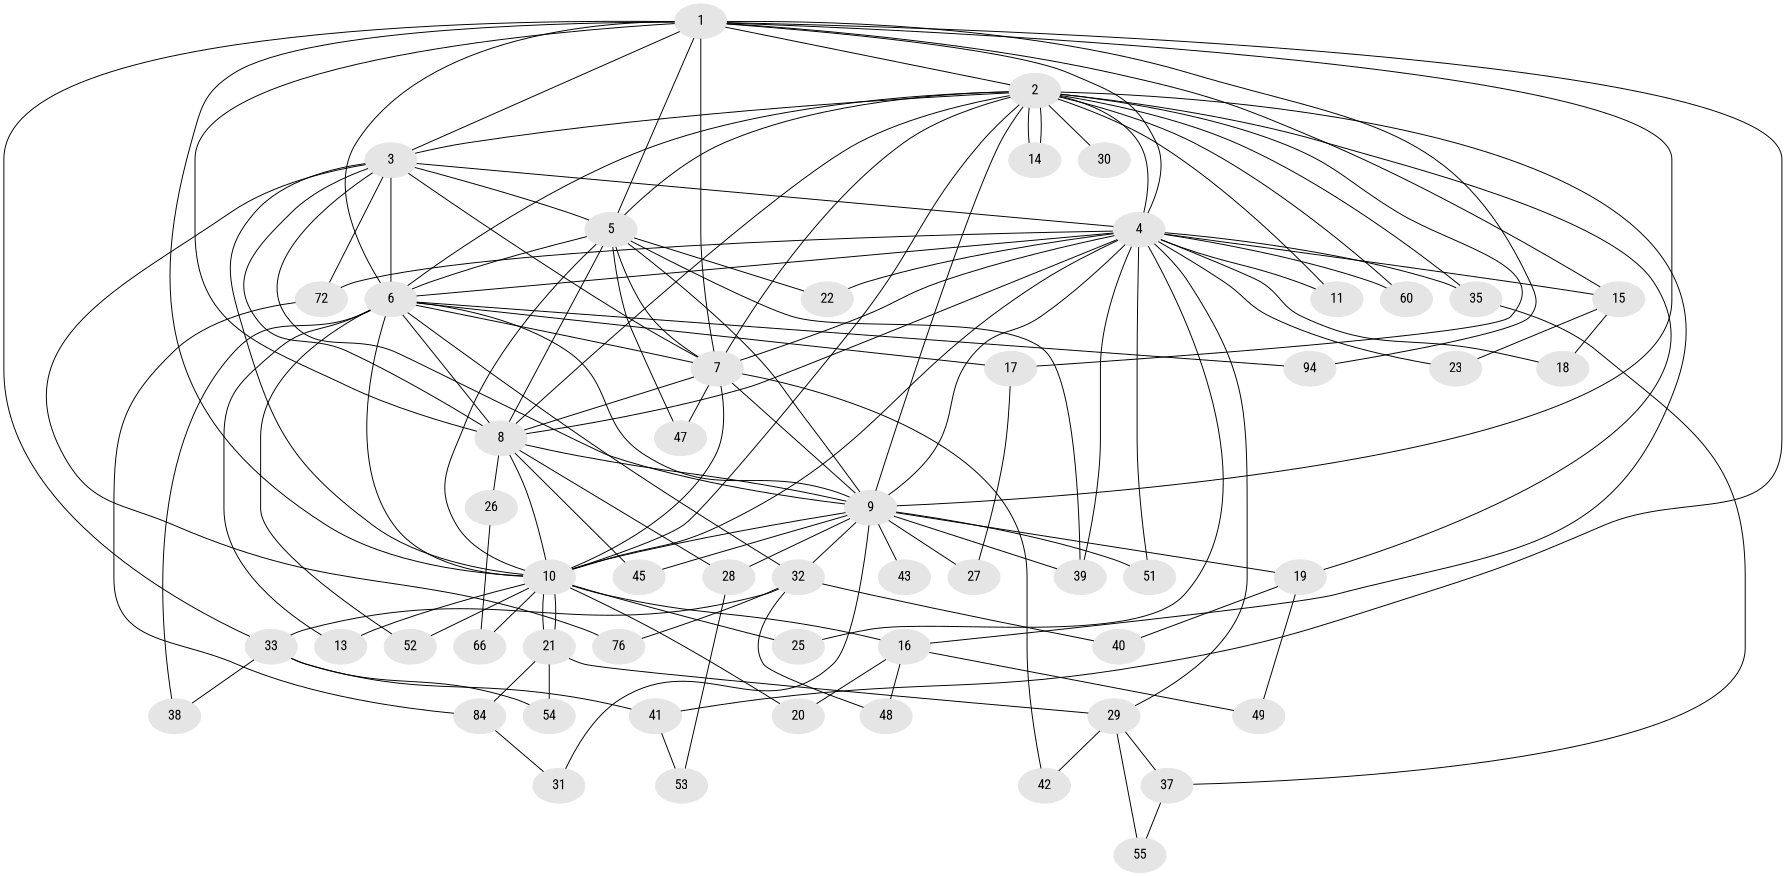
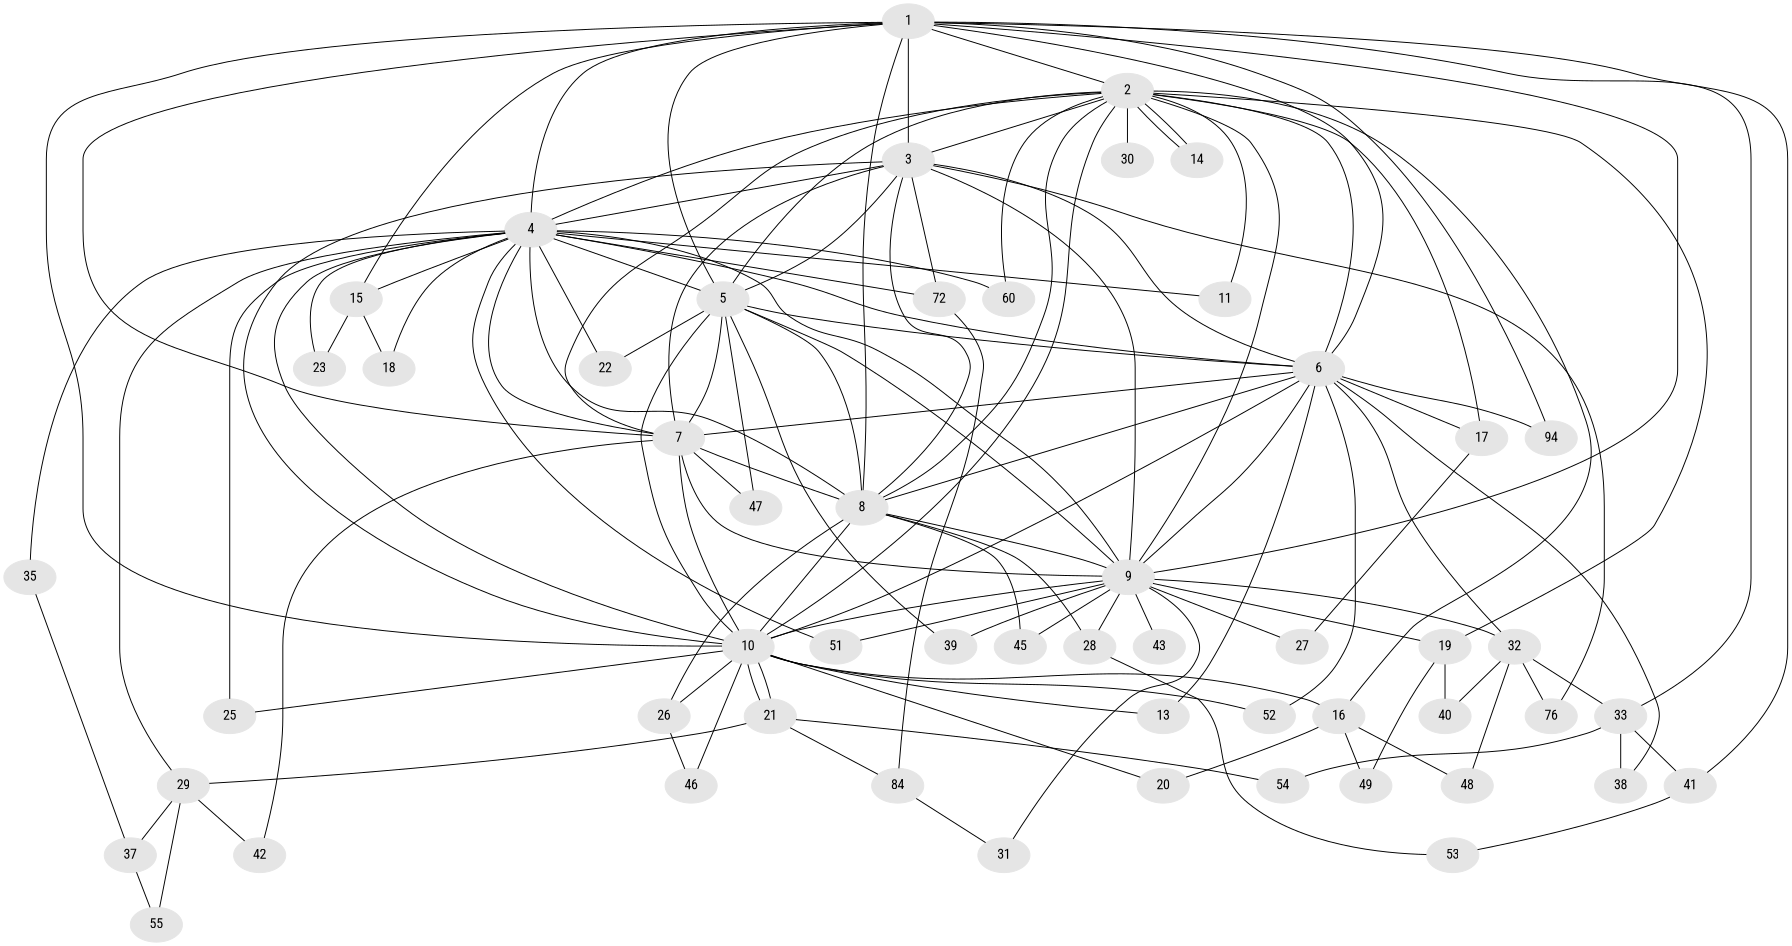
(1274, 161) -> none
(1100, 402) -> (627, 265)
(480, 647) -> (691, 786)
none -> (706, 682)
